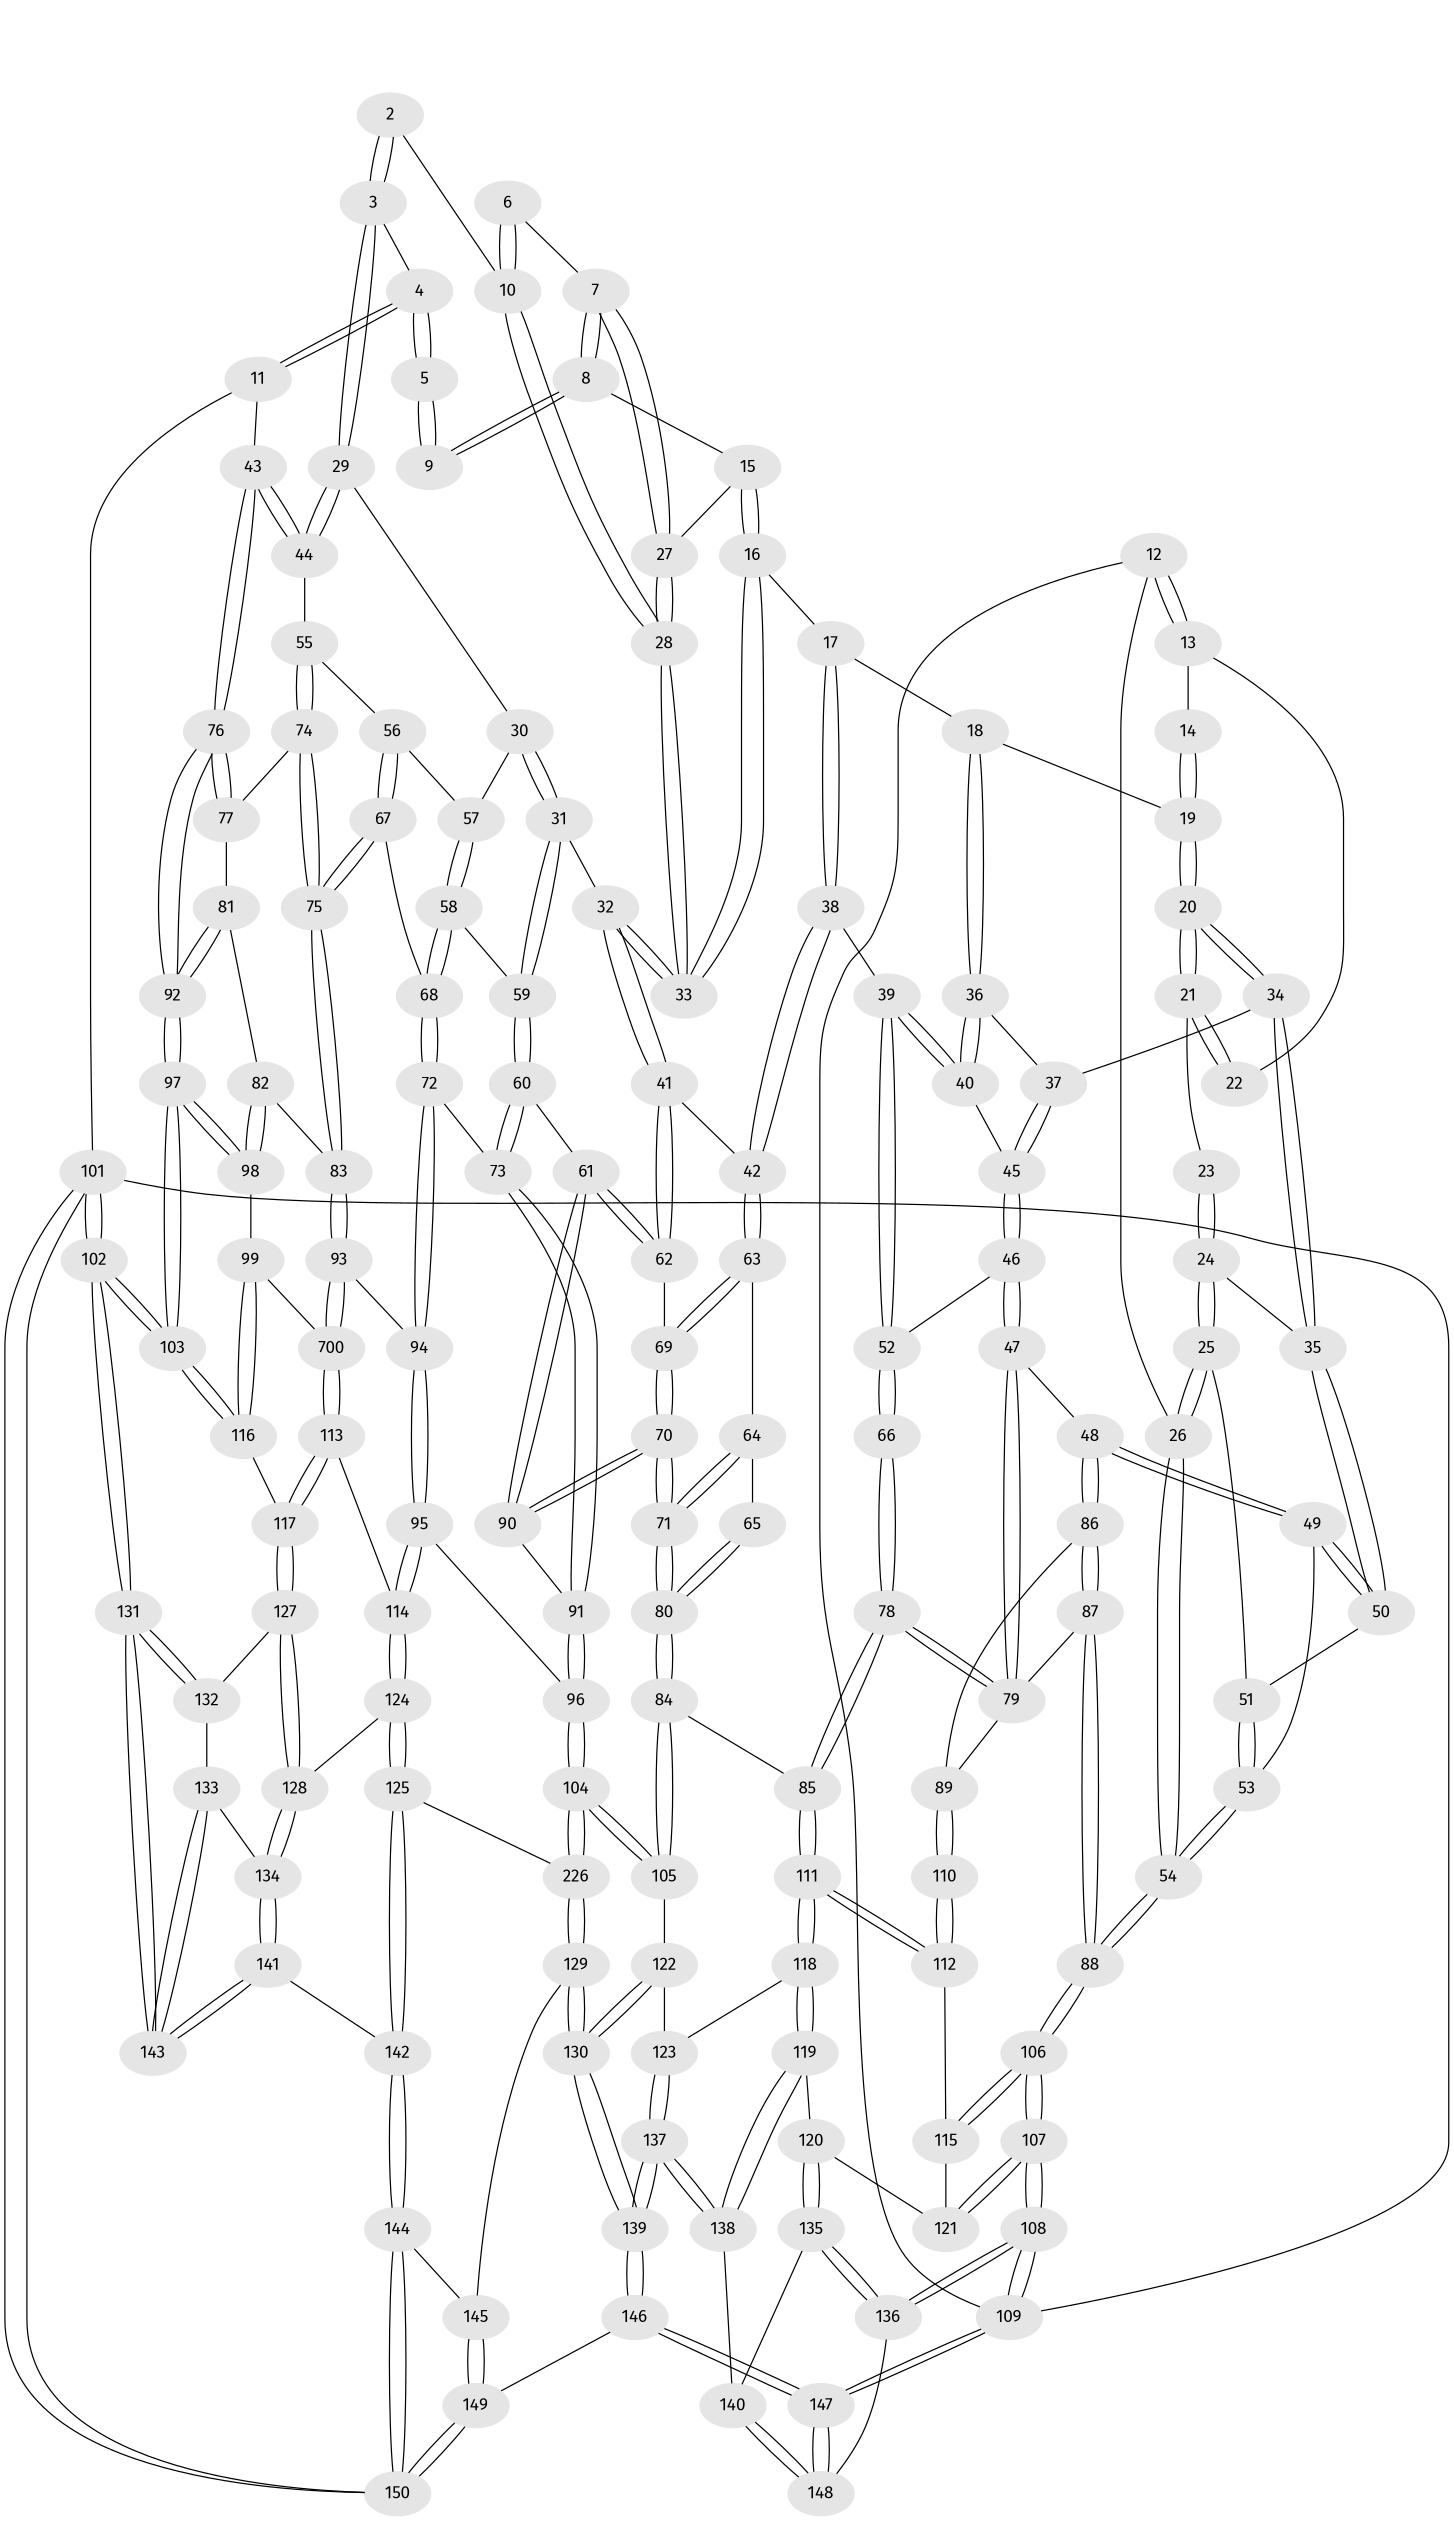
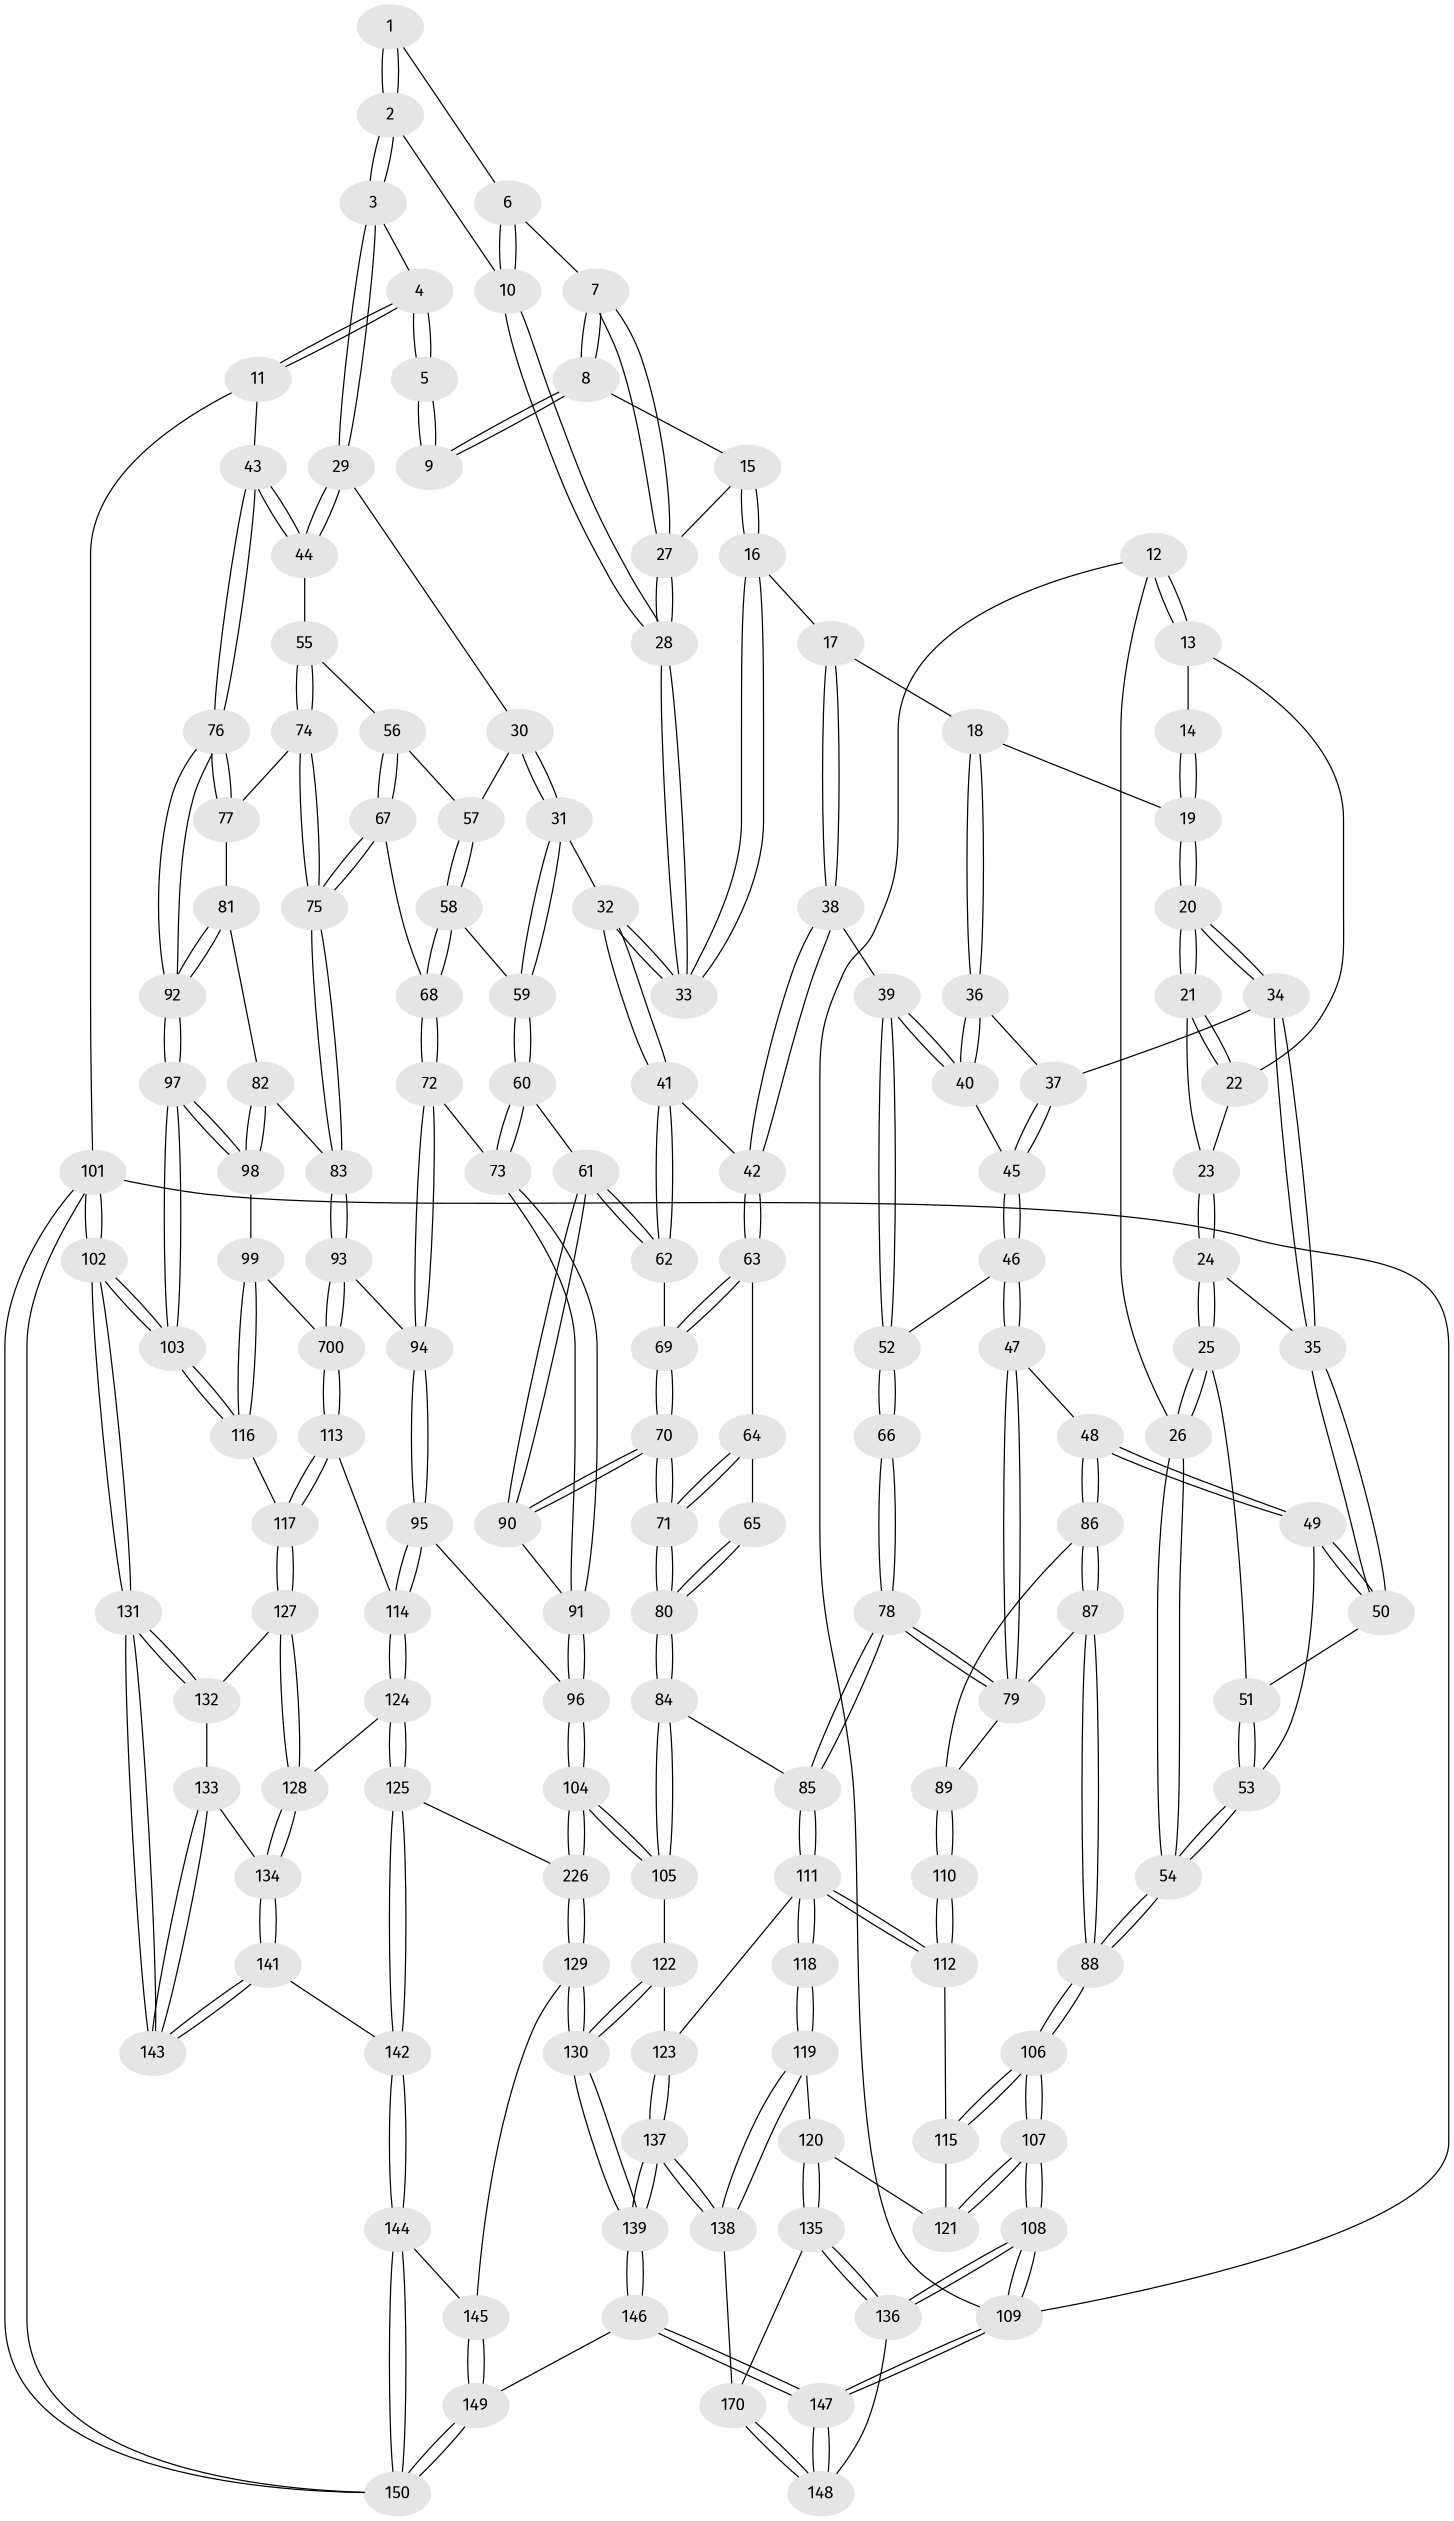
none -> (390, 27)
none -> (1221, 1128)
(735, 2009) -> (736, 1965)
(733, 2406) -> (733, 2406)
